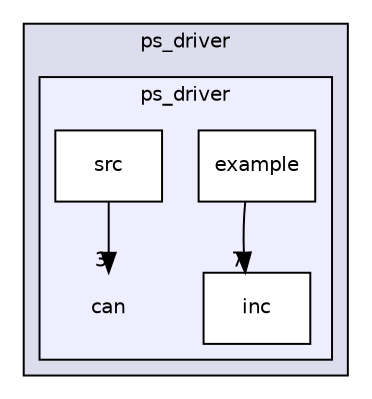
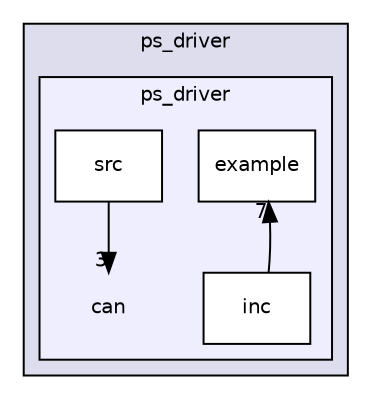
(244, 227) -> (270, 247)
